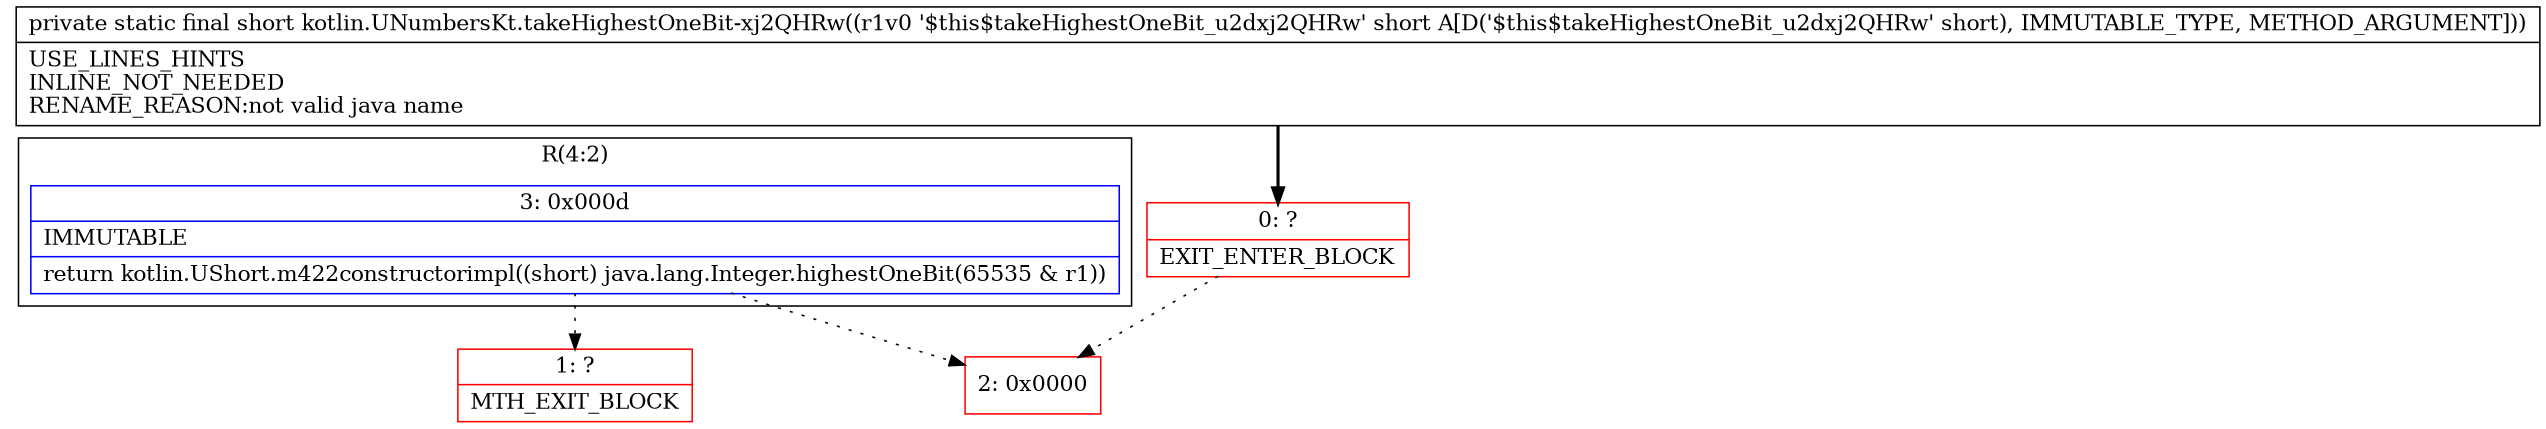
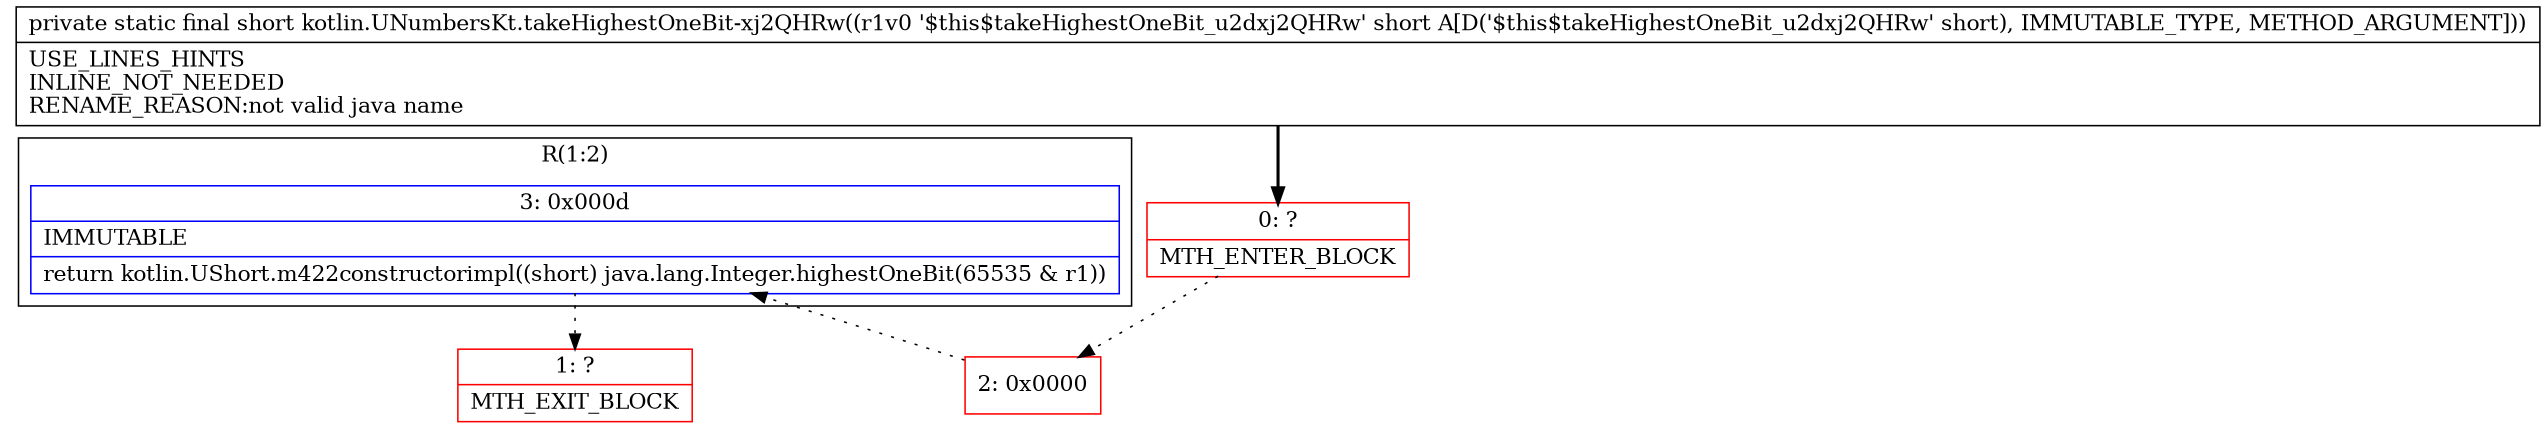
(575, 156) -> (575, 156)
(1277, 257) -> (1278, 257)
(840, 327) -> (865, 329)
